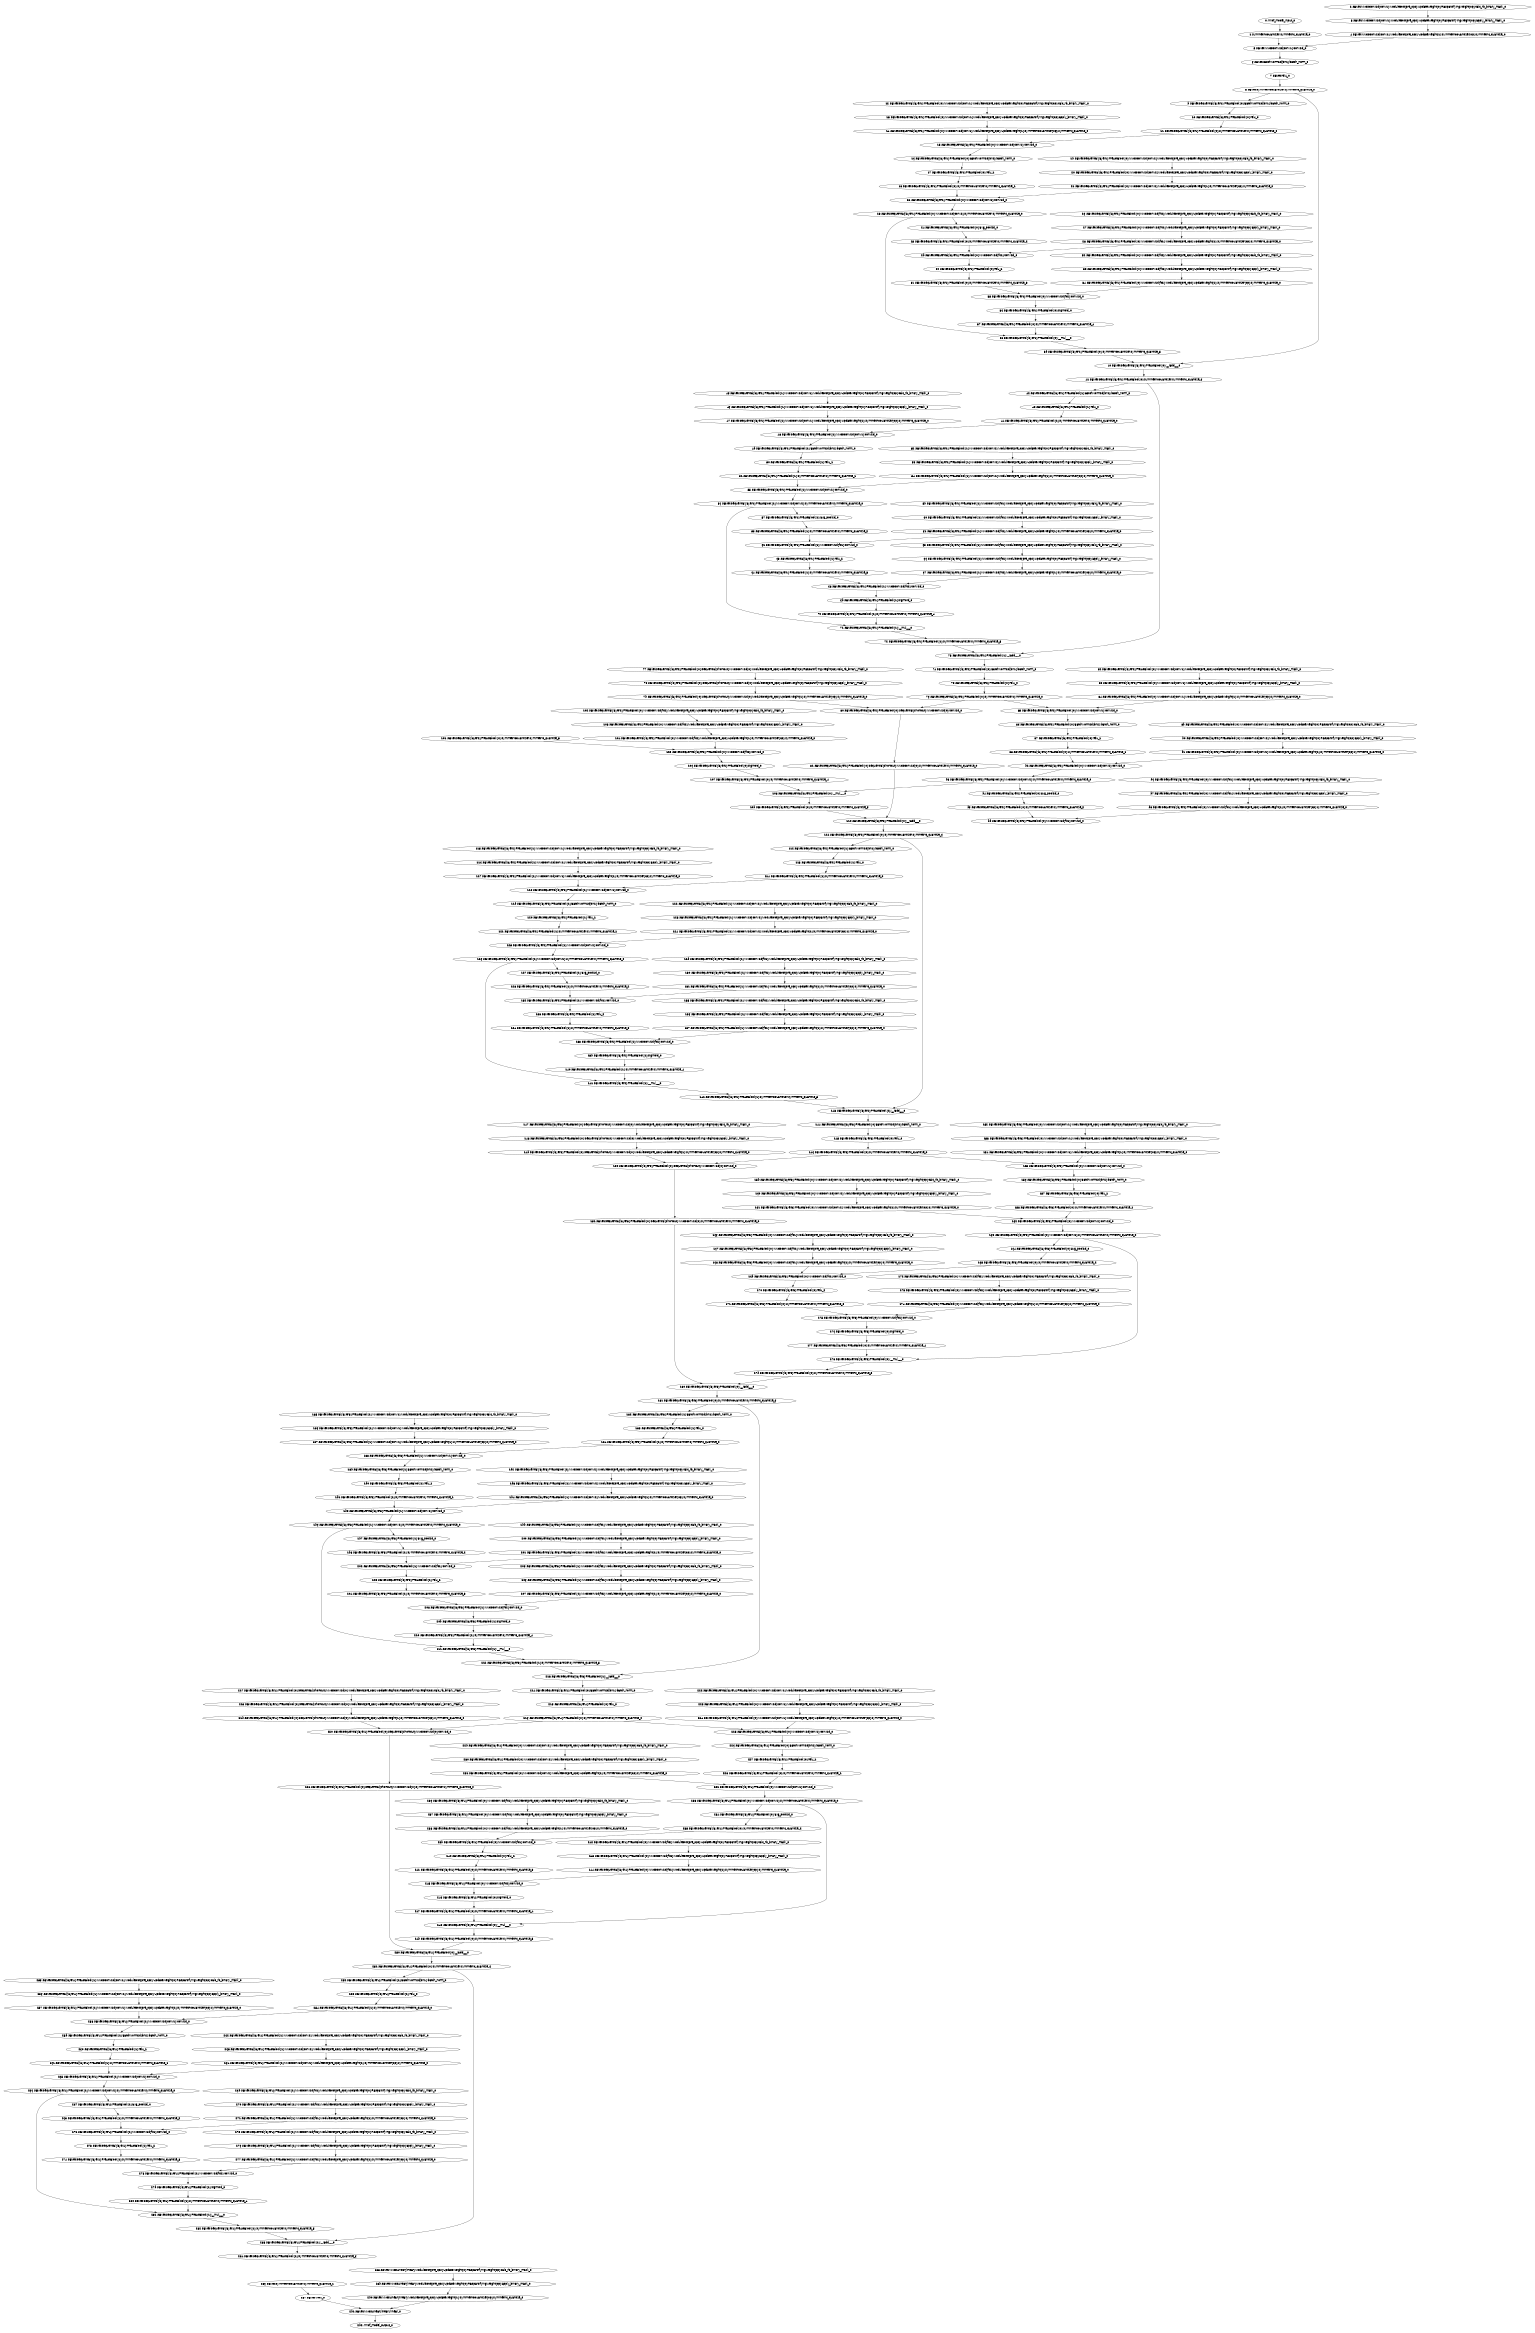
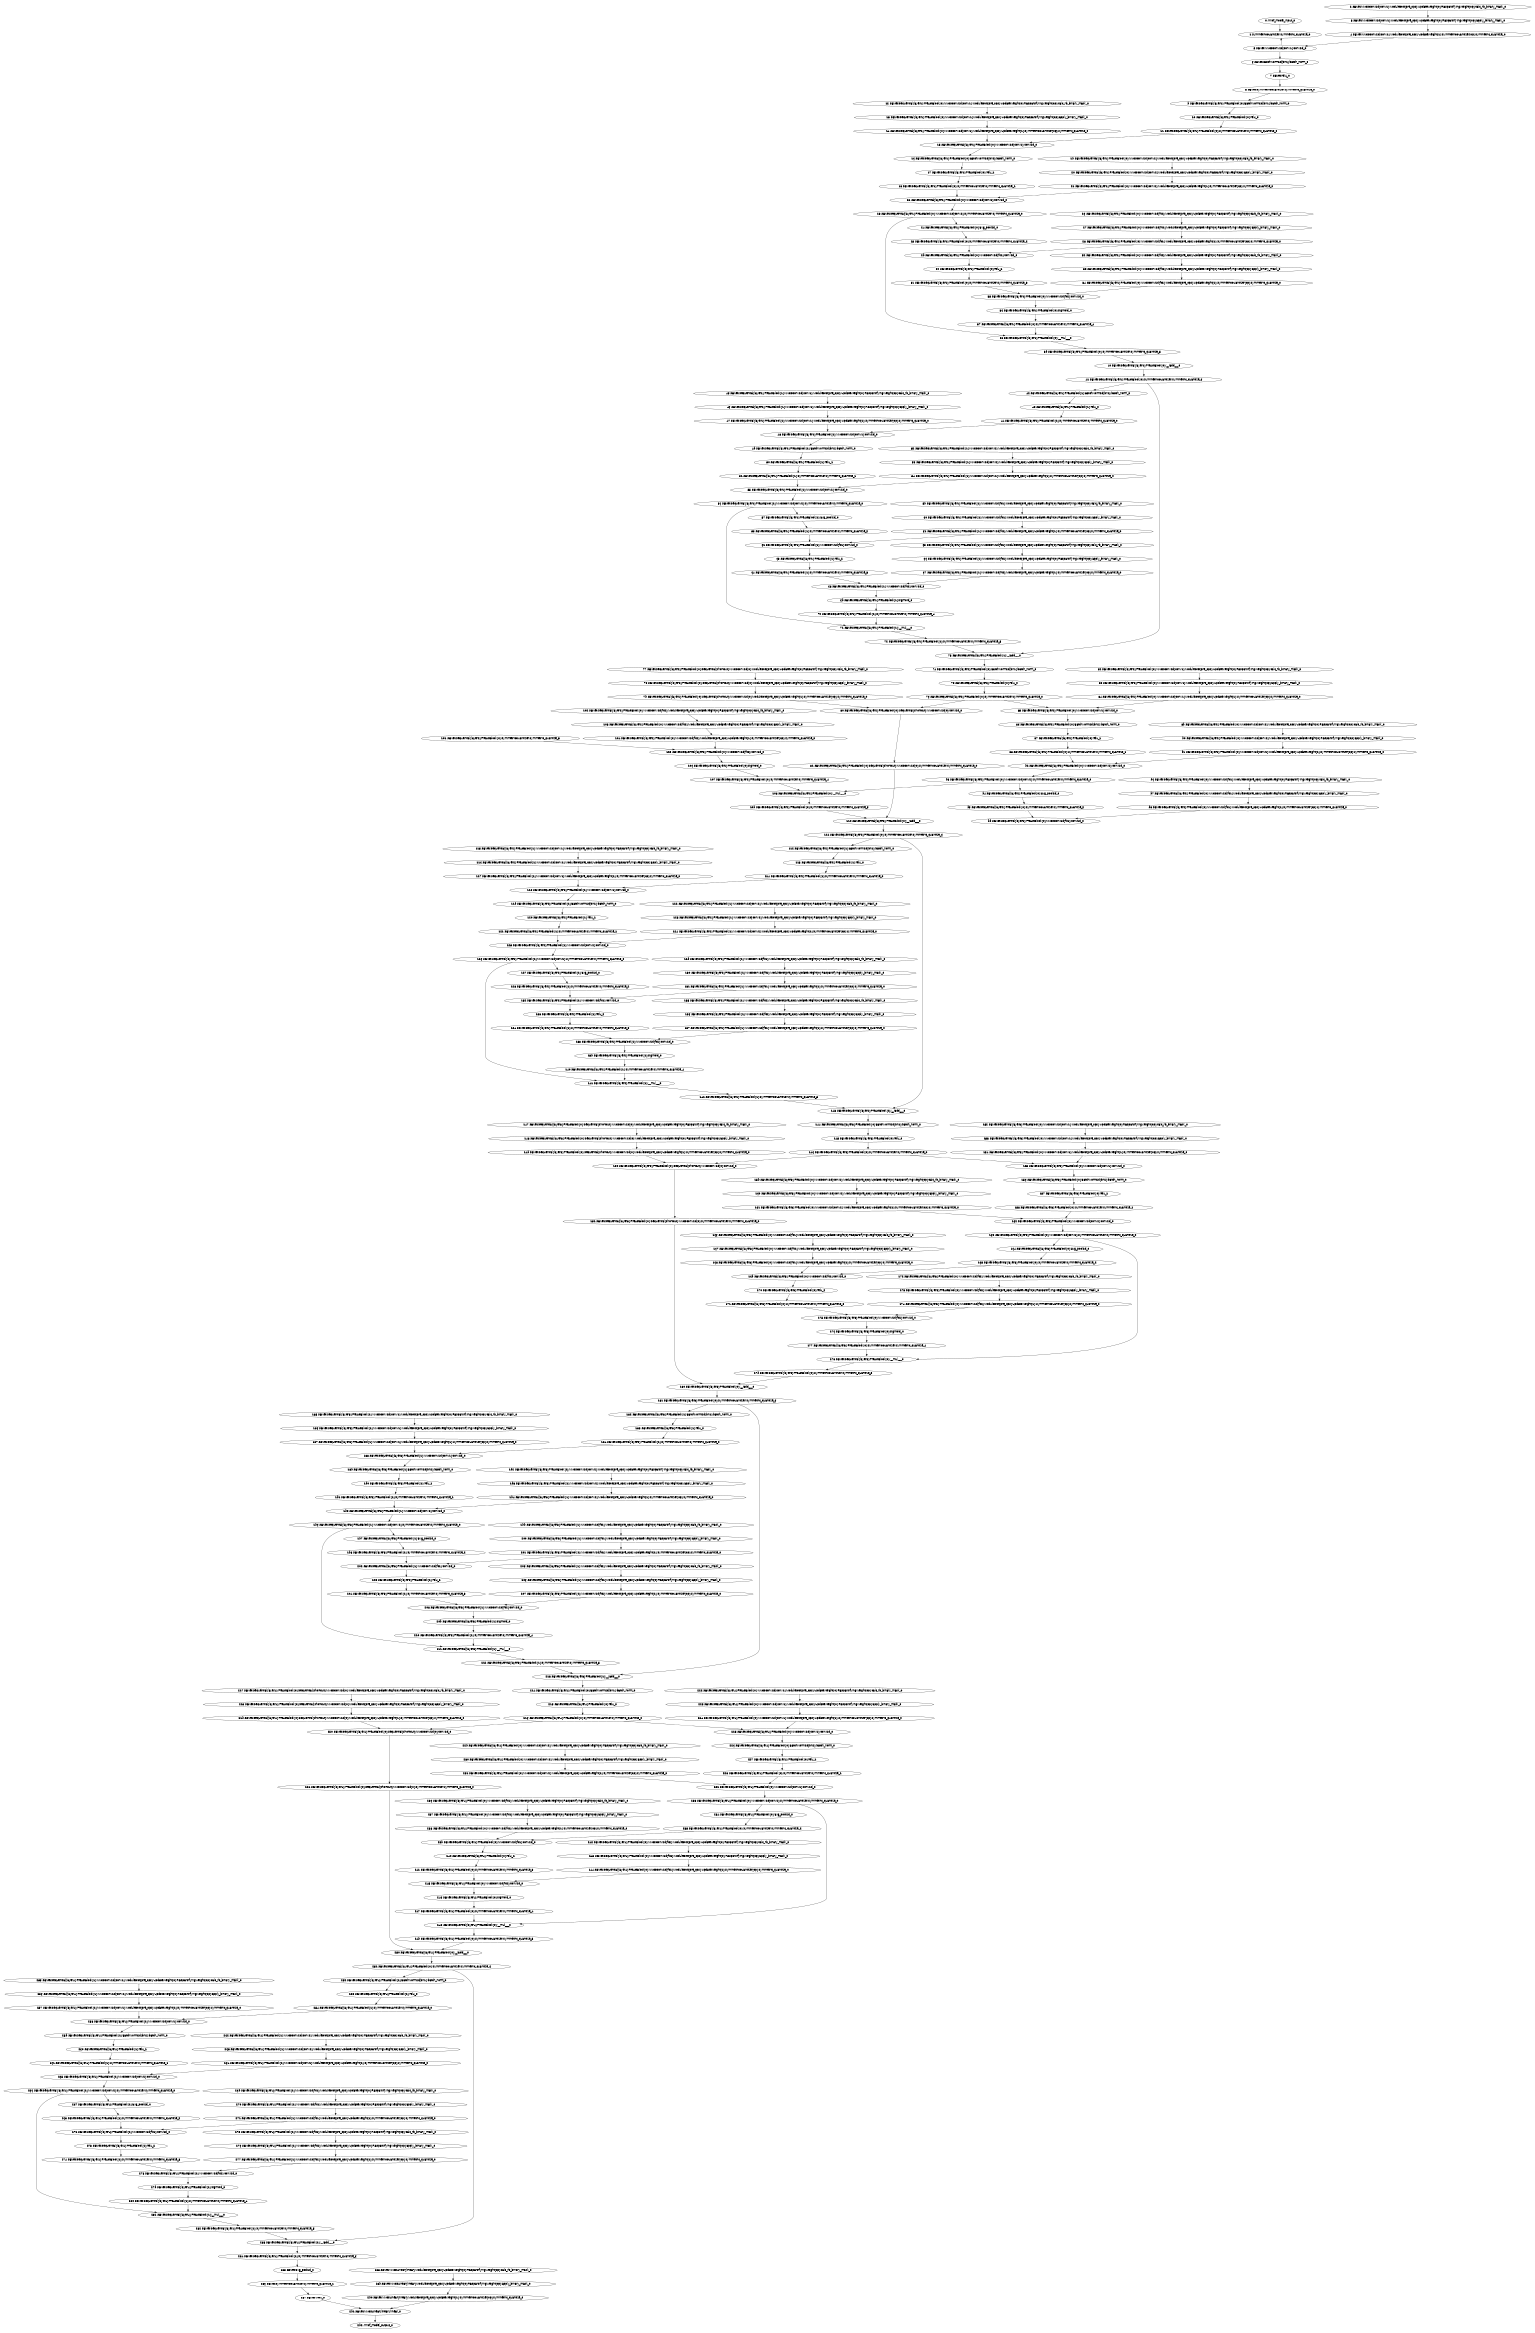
(1279, 41) -> (1281, 43)
none -> (1280, 68)
(1319, 280) -> none
none -> (297, 2270)
